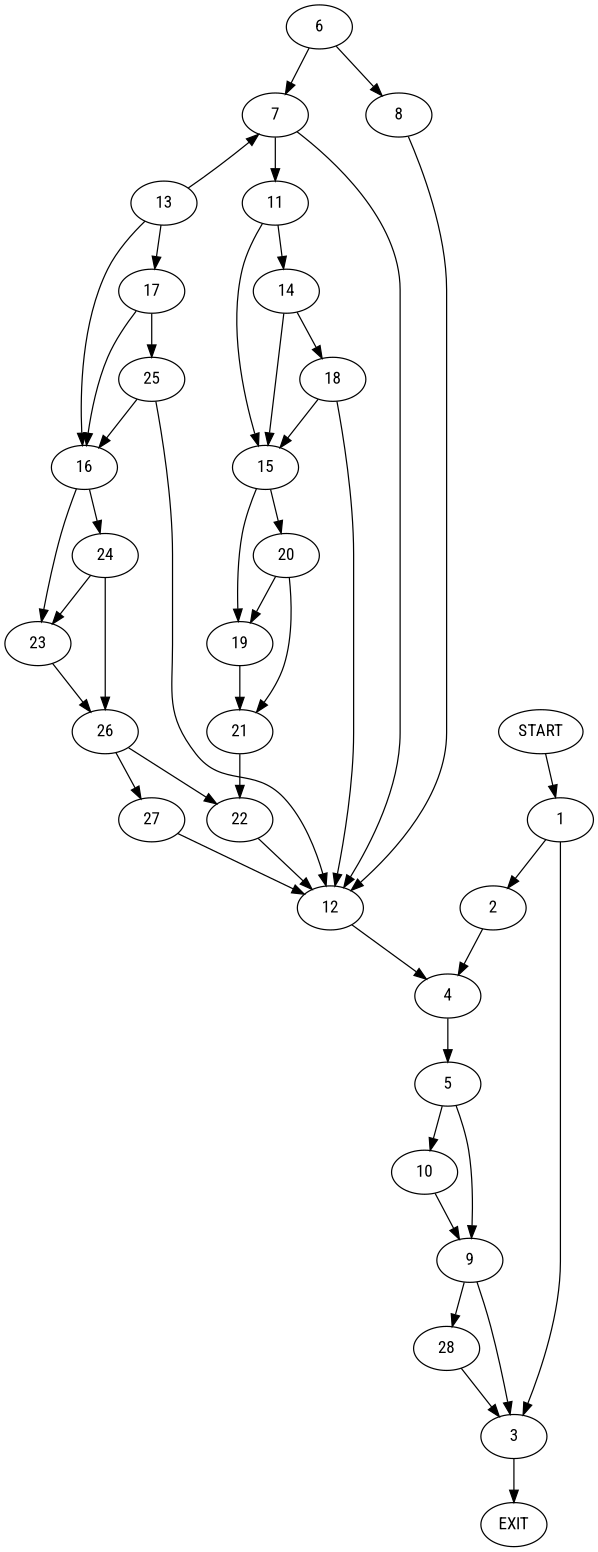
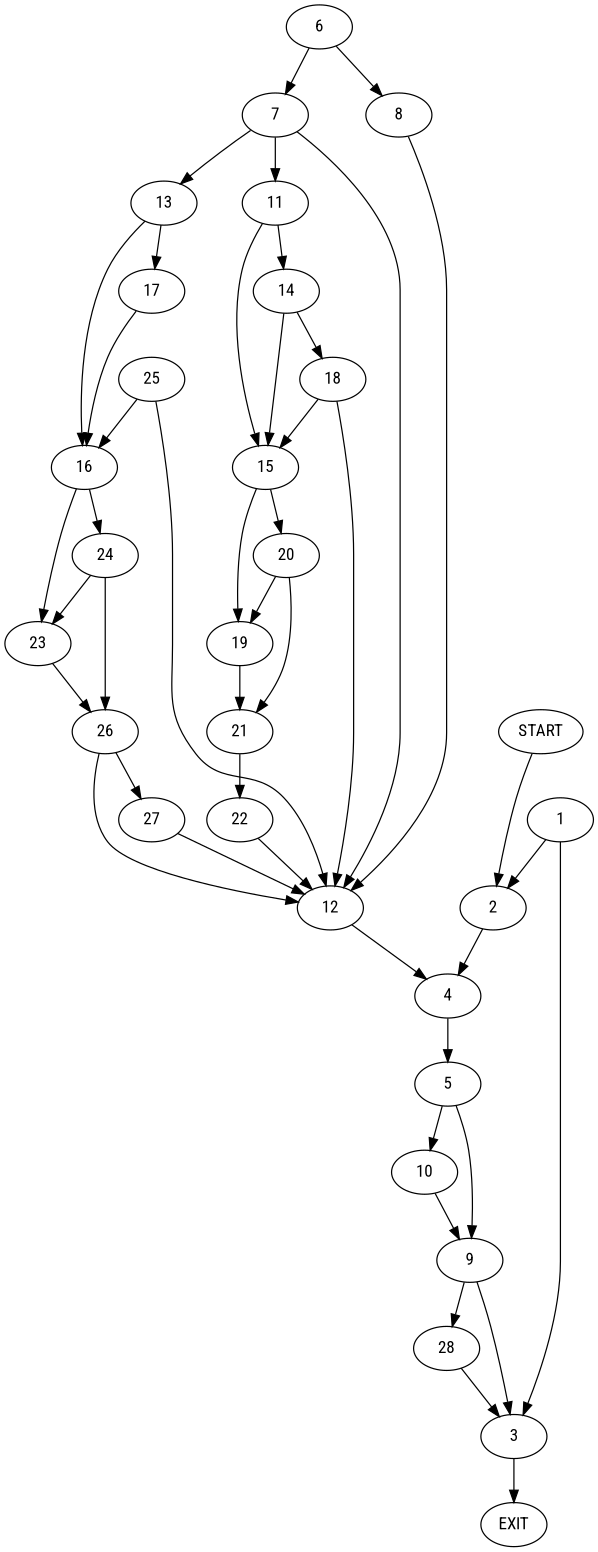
(219, 166) -> (220, 153)
(152, 329) -> none
(549, 770) -> (512, 813)
(167, 773) -> (150, 867)
